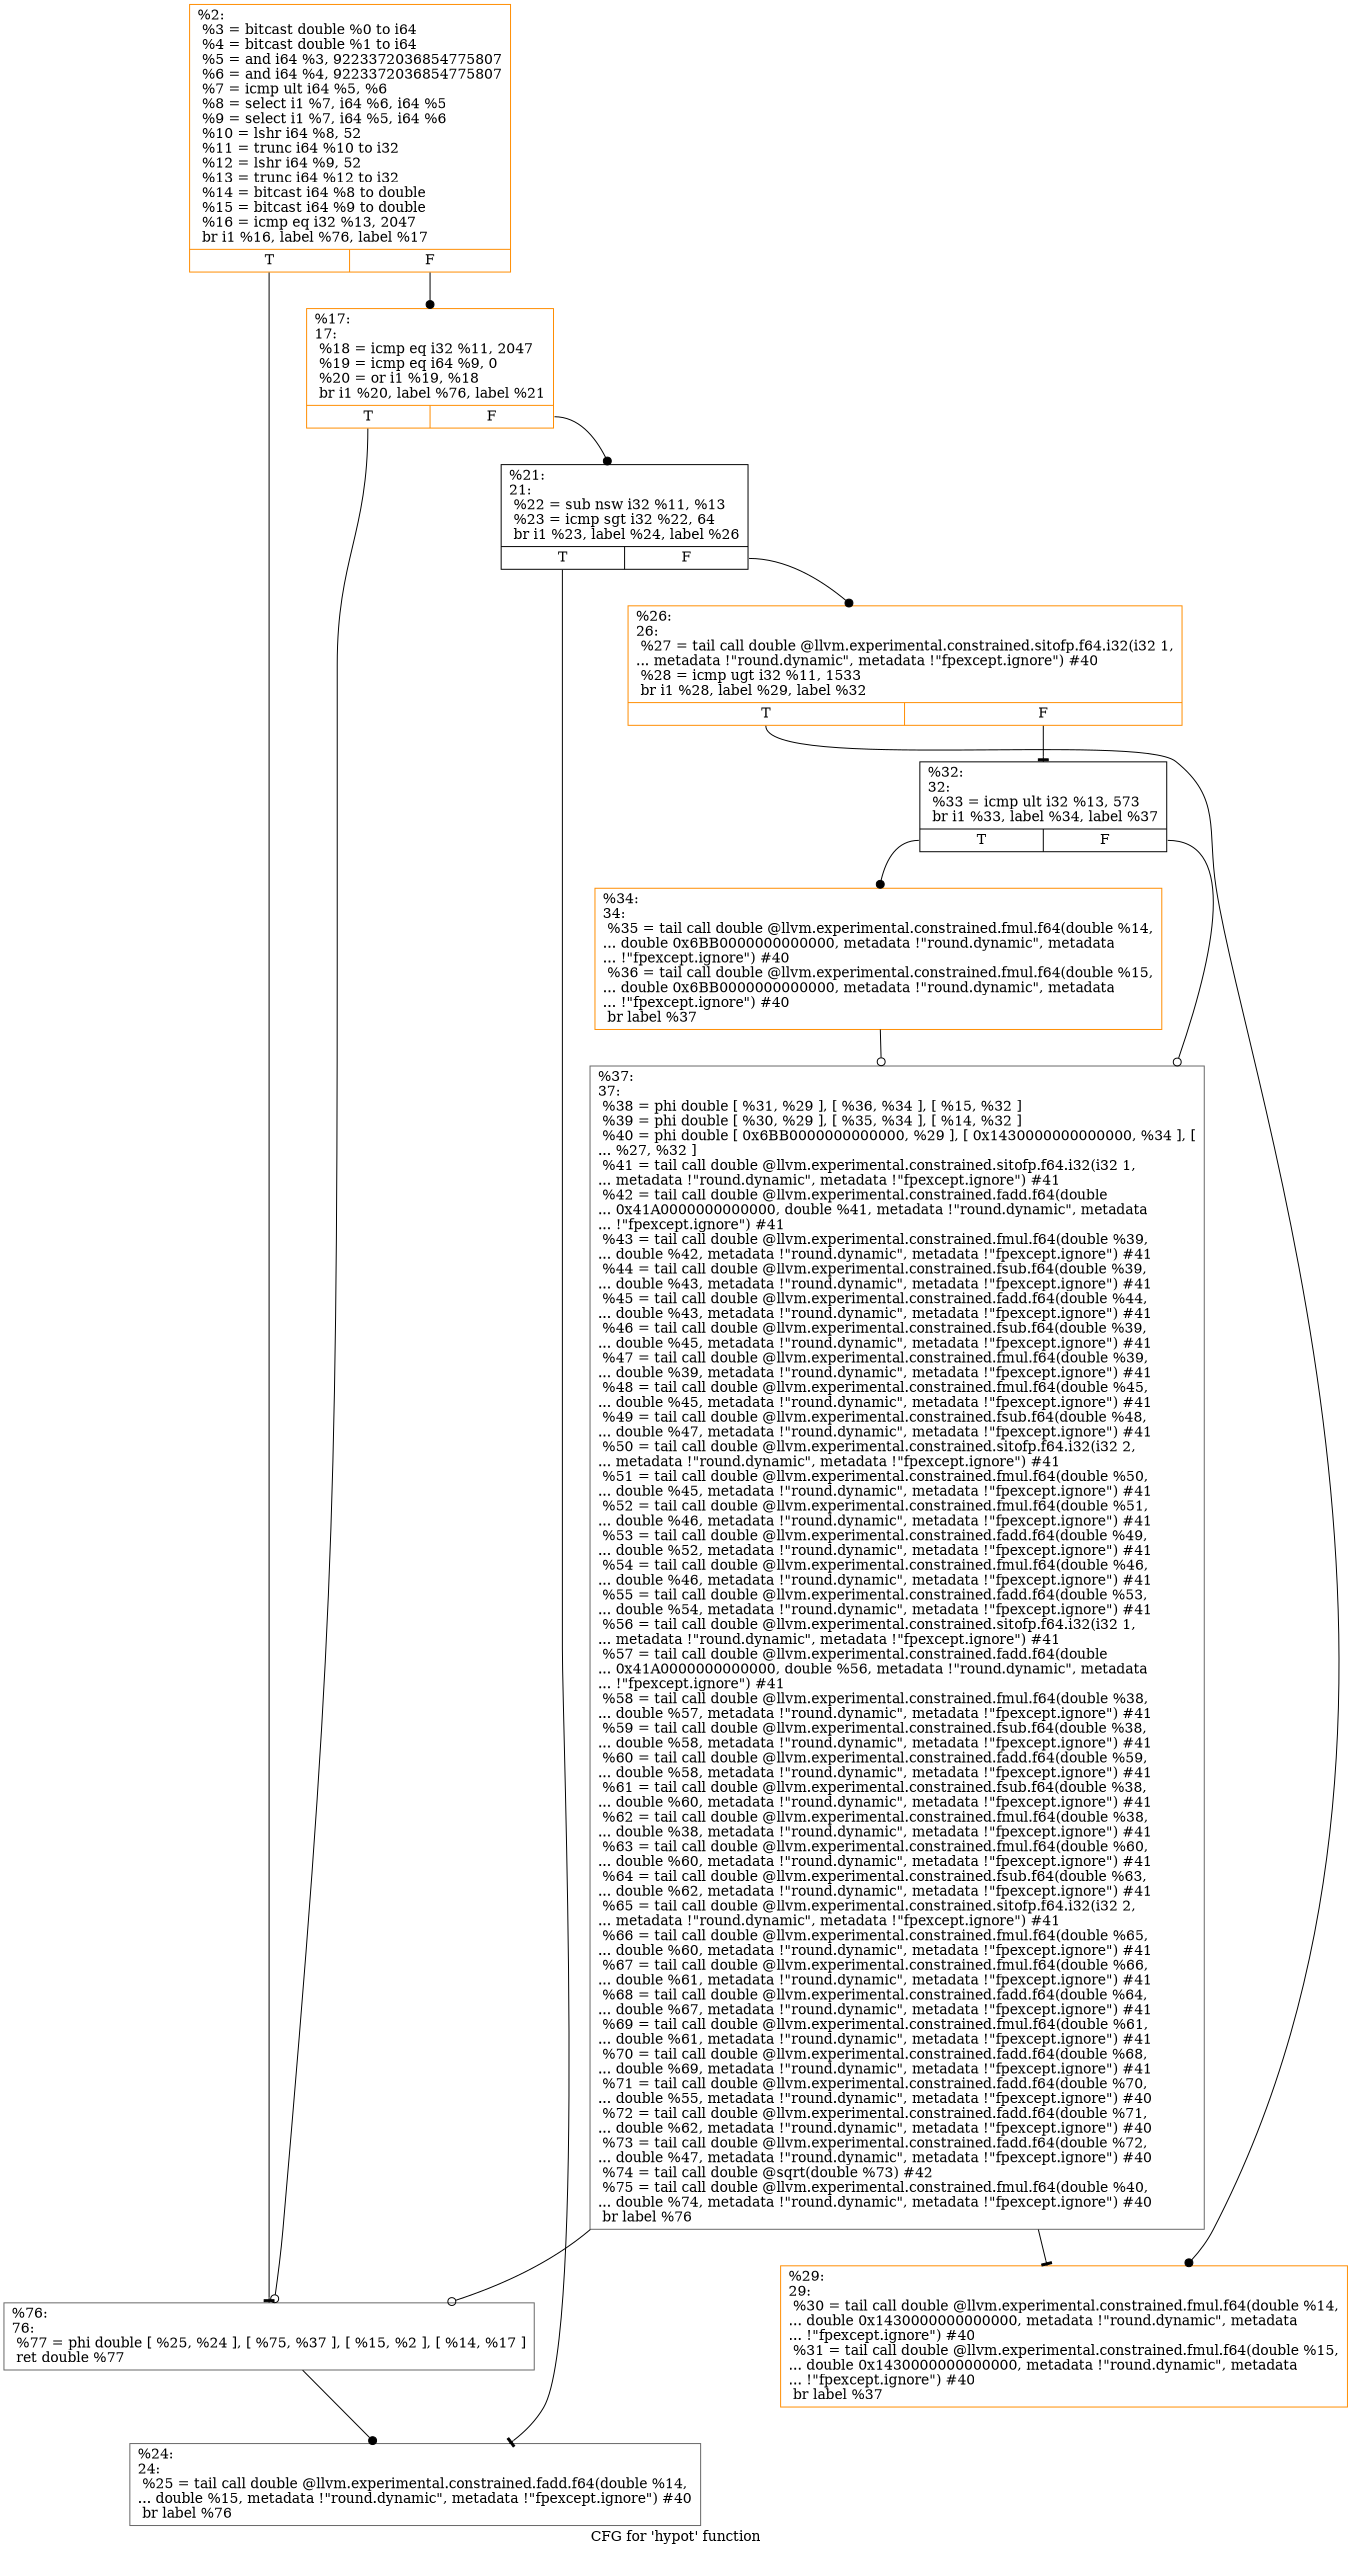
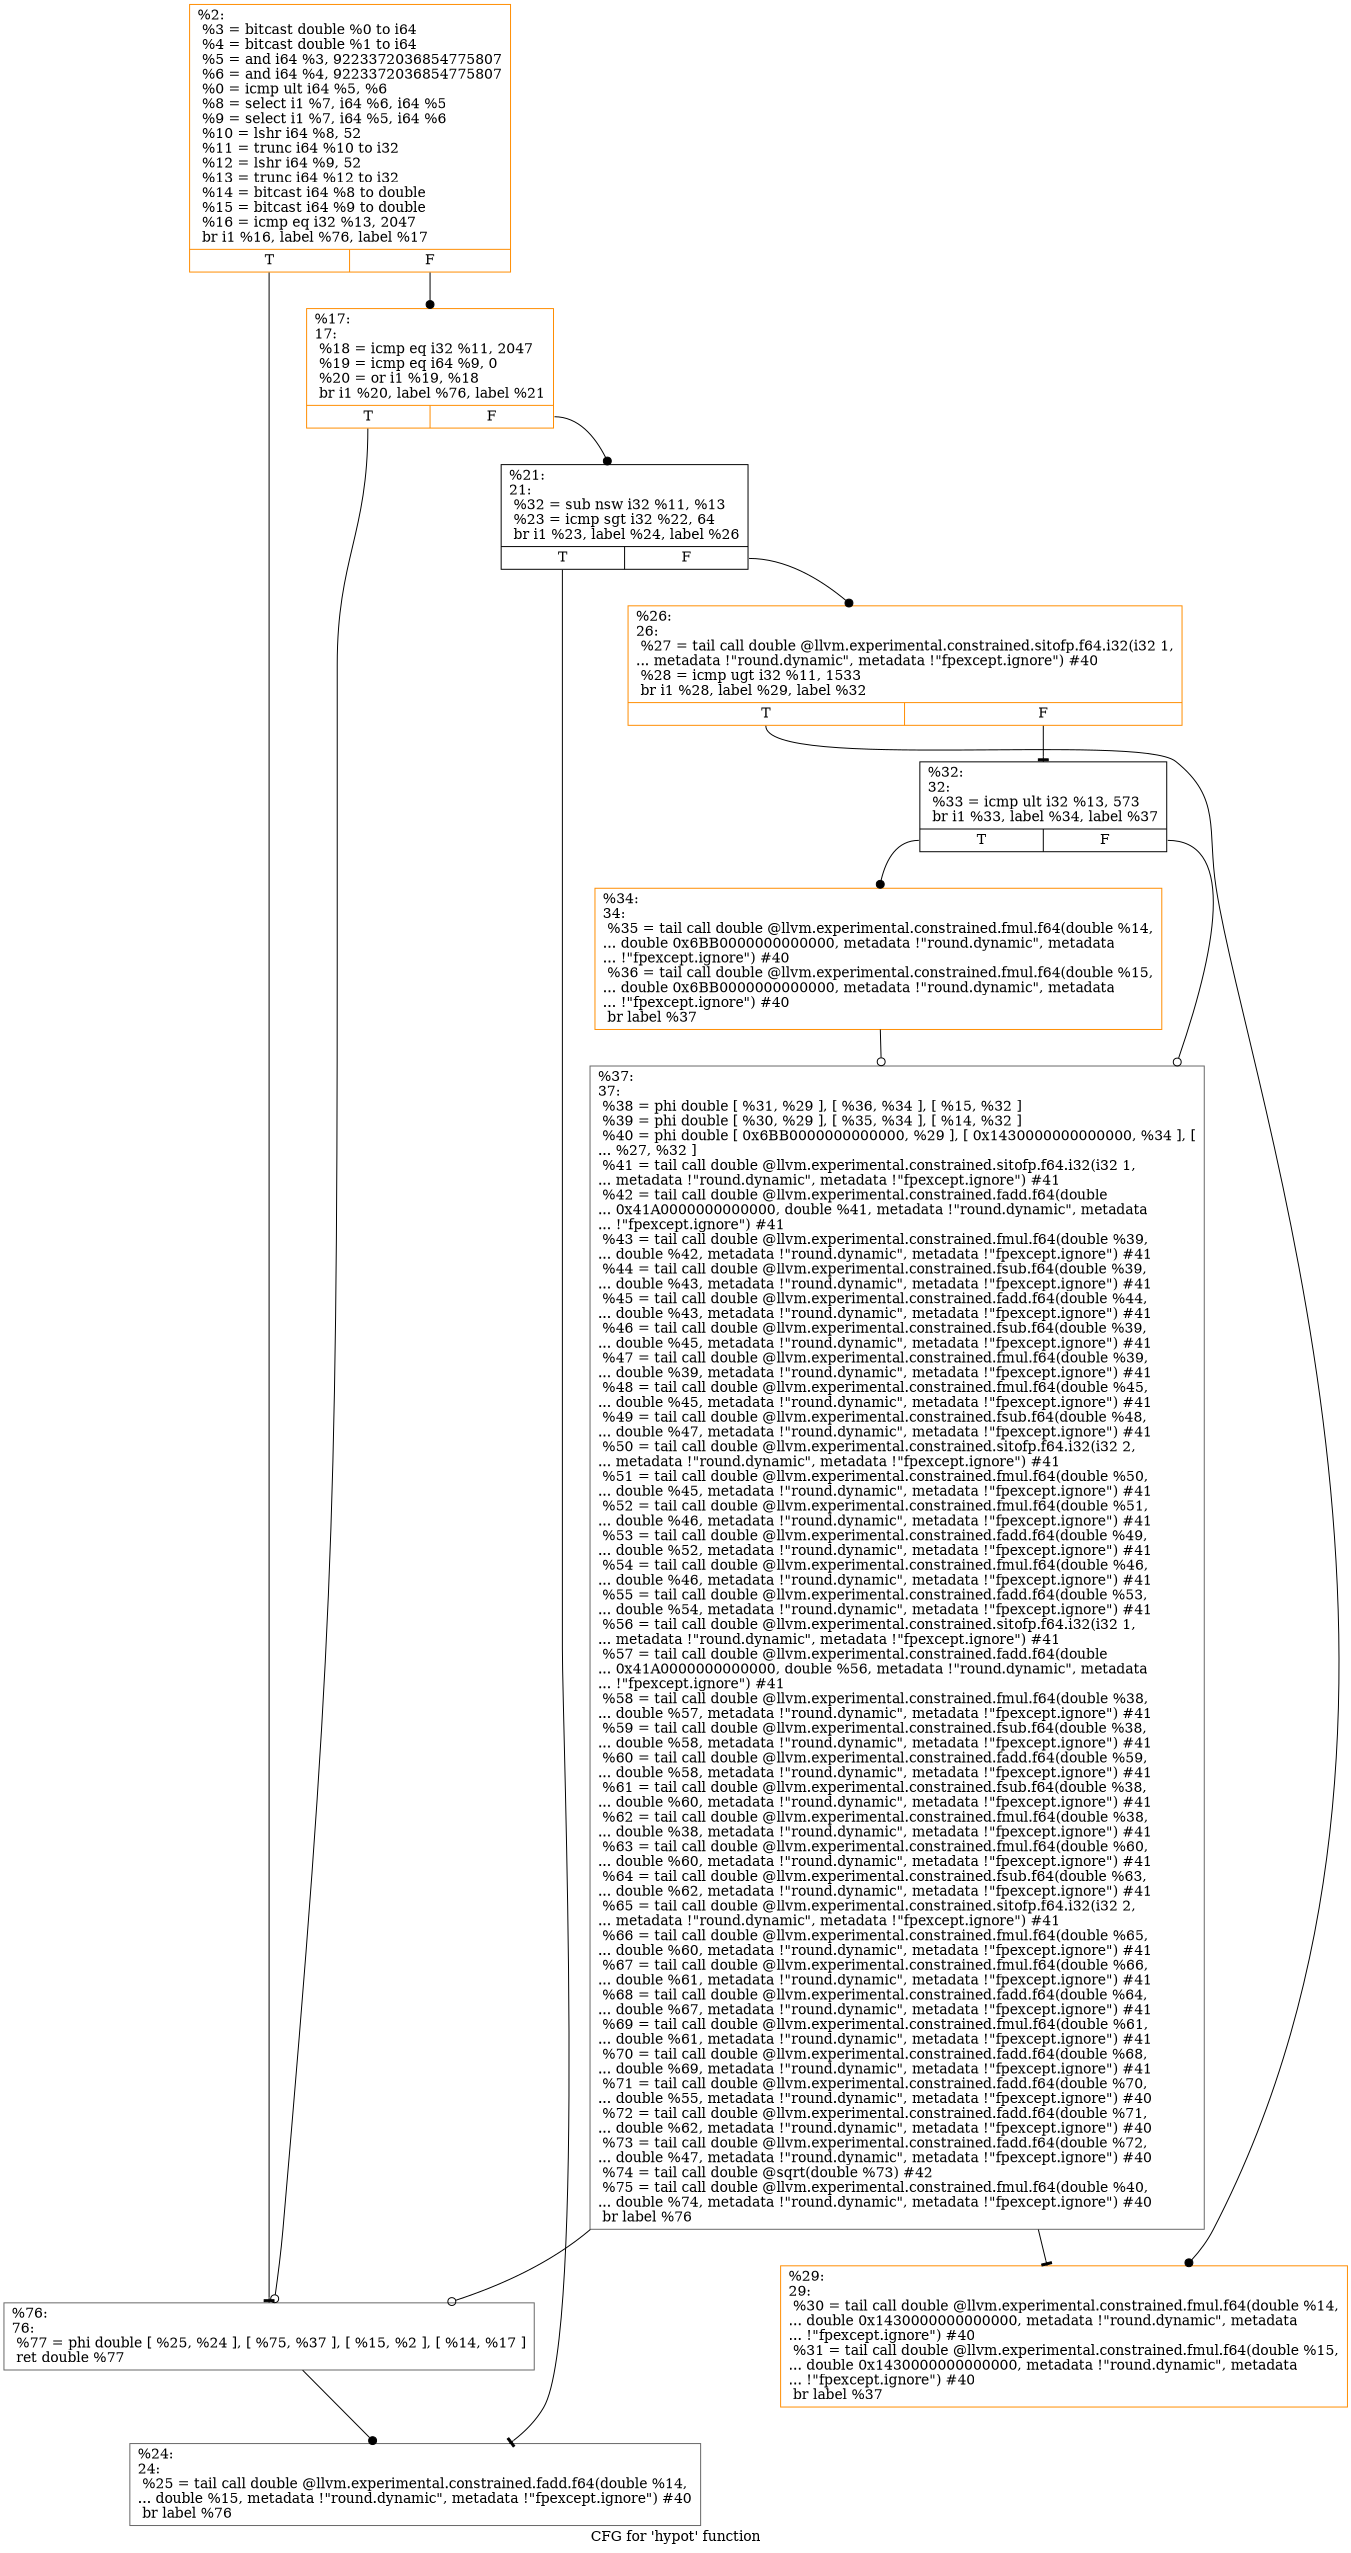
(293, 89) -> (293, 89)
(618, 505) -> (618, 505)
